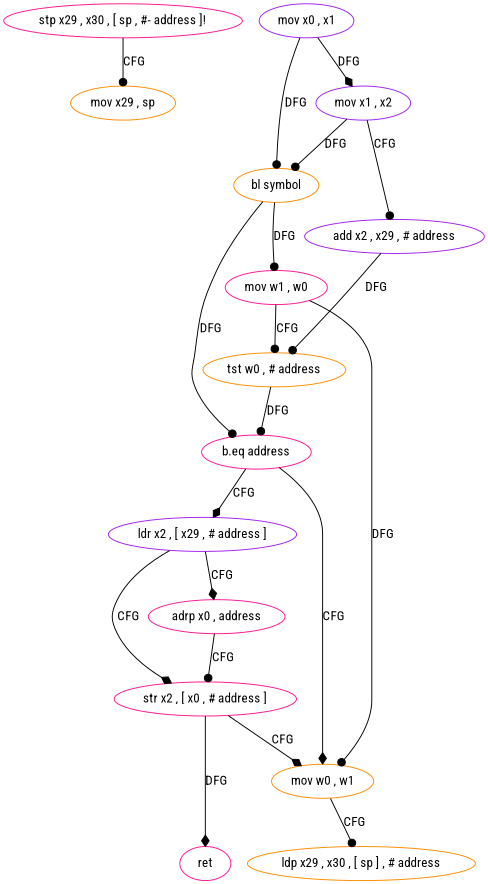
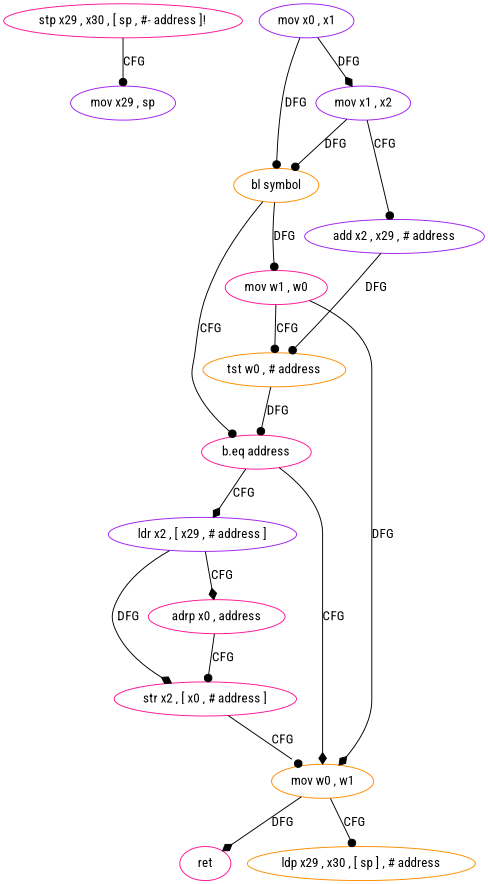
(123, 103) -> (123, 103)
(211, 329) -> (211, 329)
(372, 519) -> (372, 519)
(129, 617) -> (129, 617)
(260, 737) -> (260, 737)
(205, 776) -> (267, 820)
